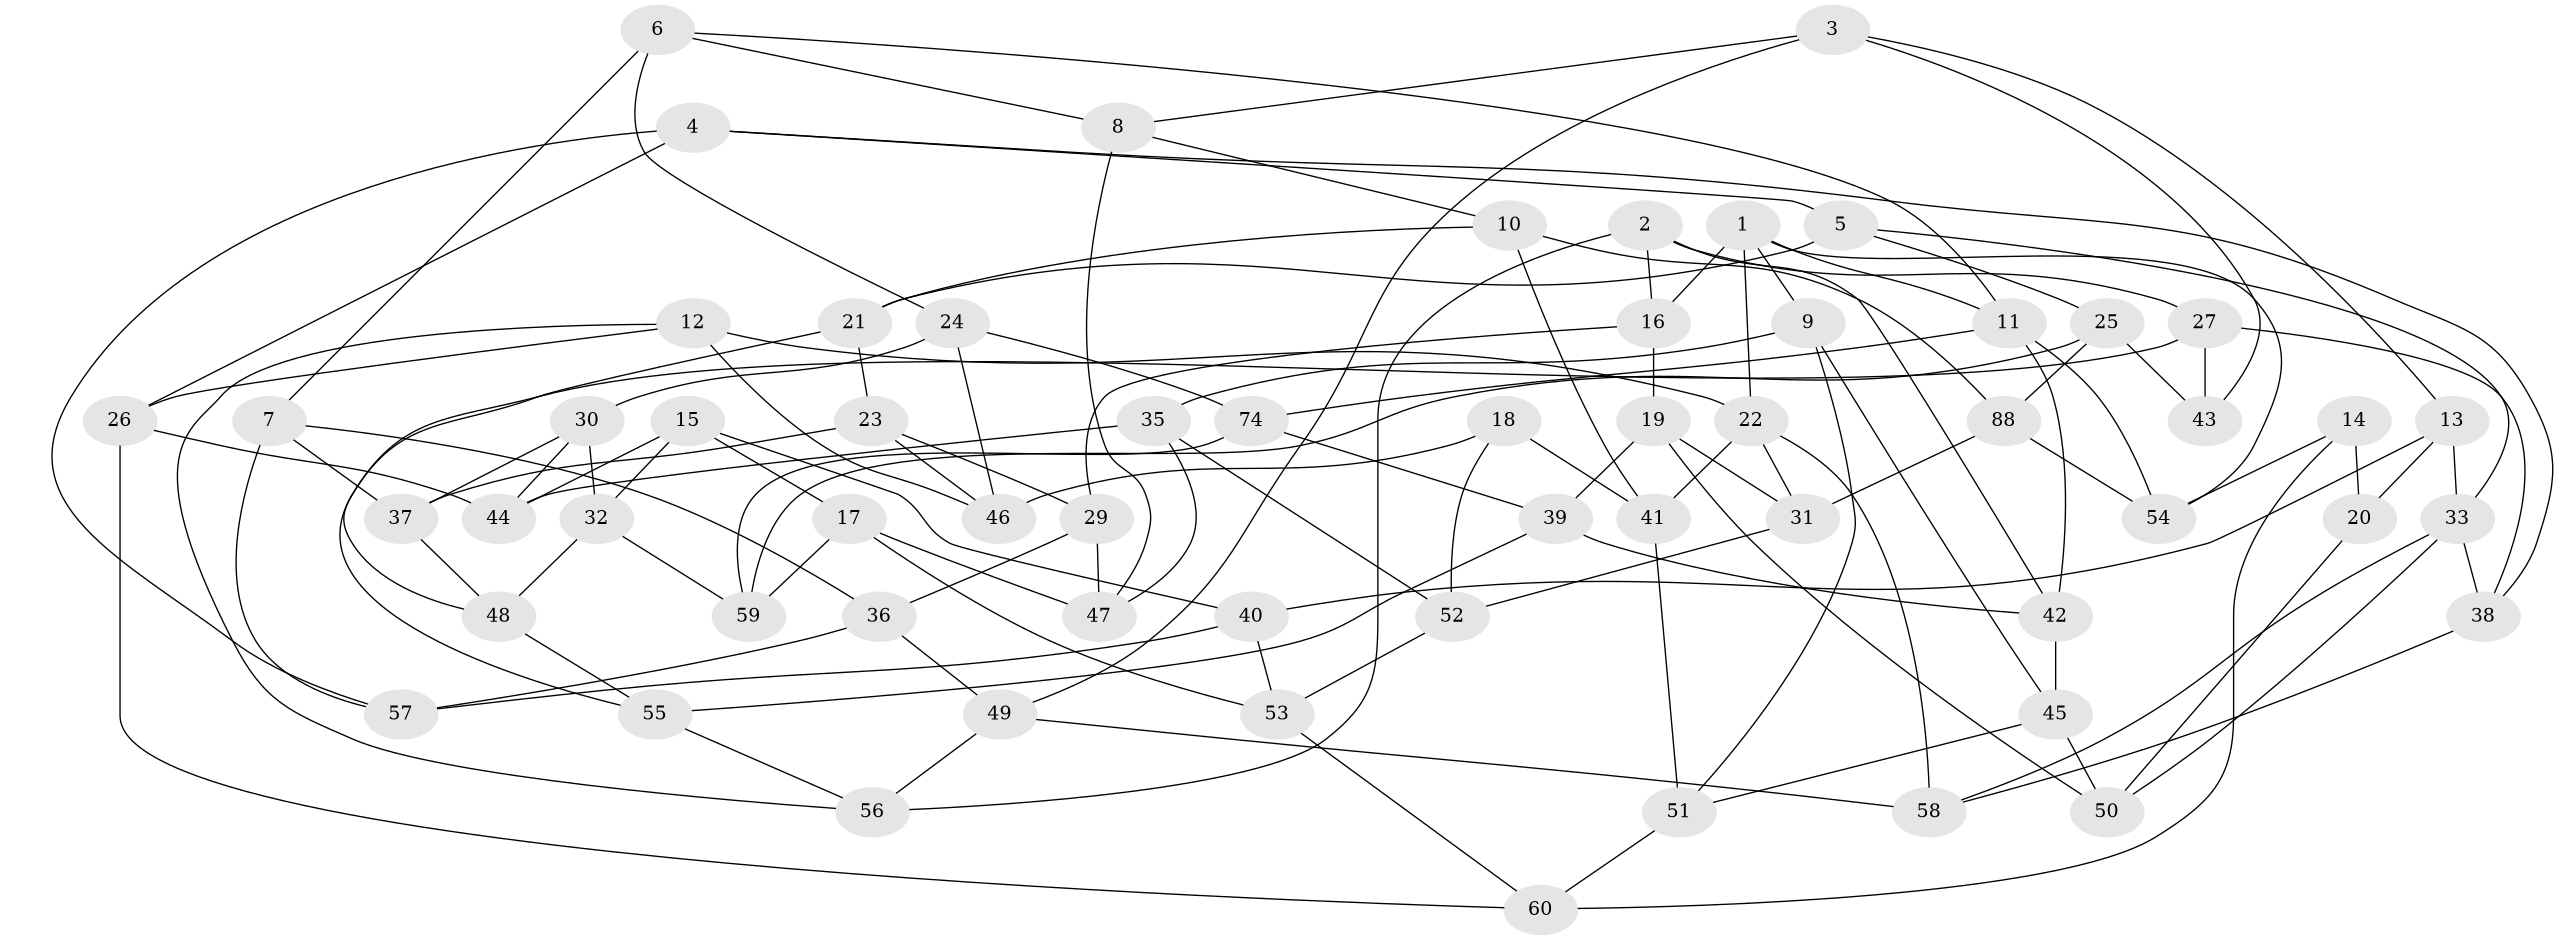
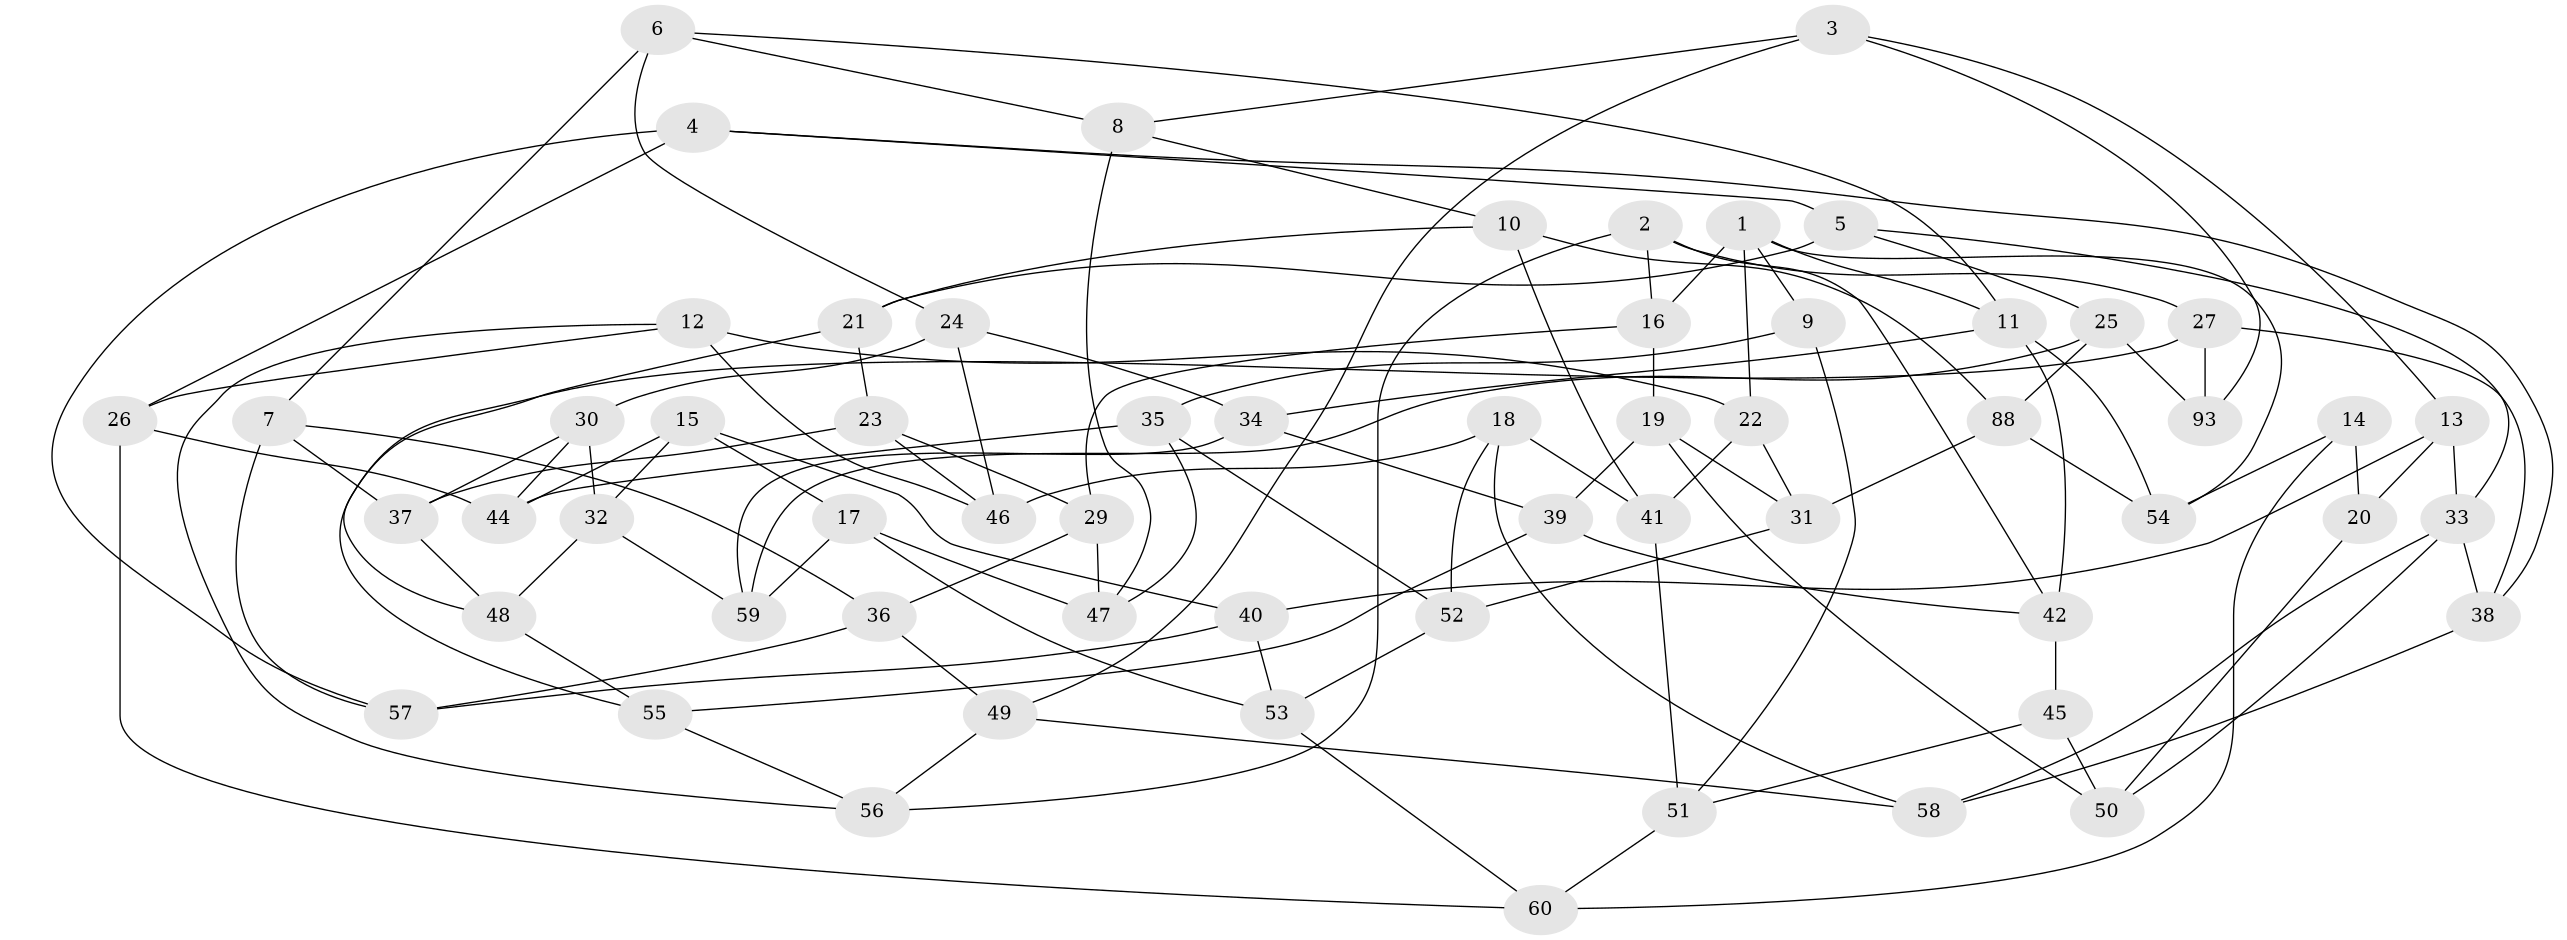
(1252, 421) -> (1252, 421)
(2205, 421) -> (2205, 421)
(1929, 520) -> none
(1891, 572) -> (1636, 679)
